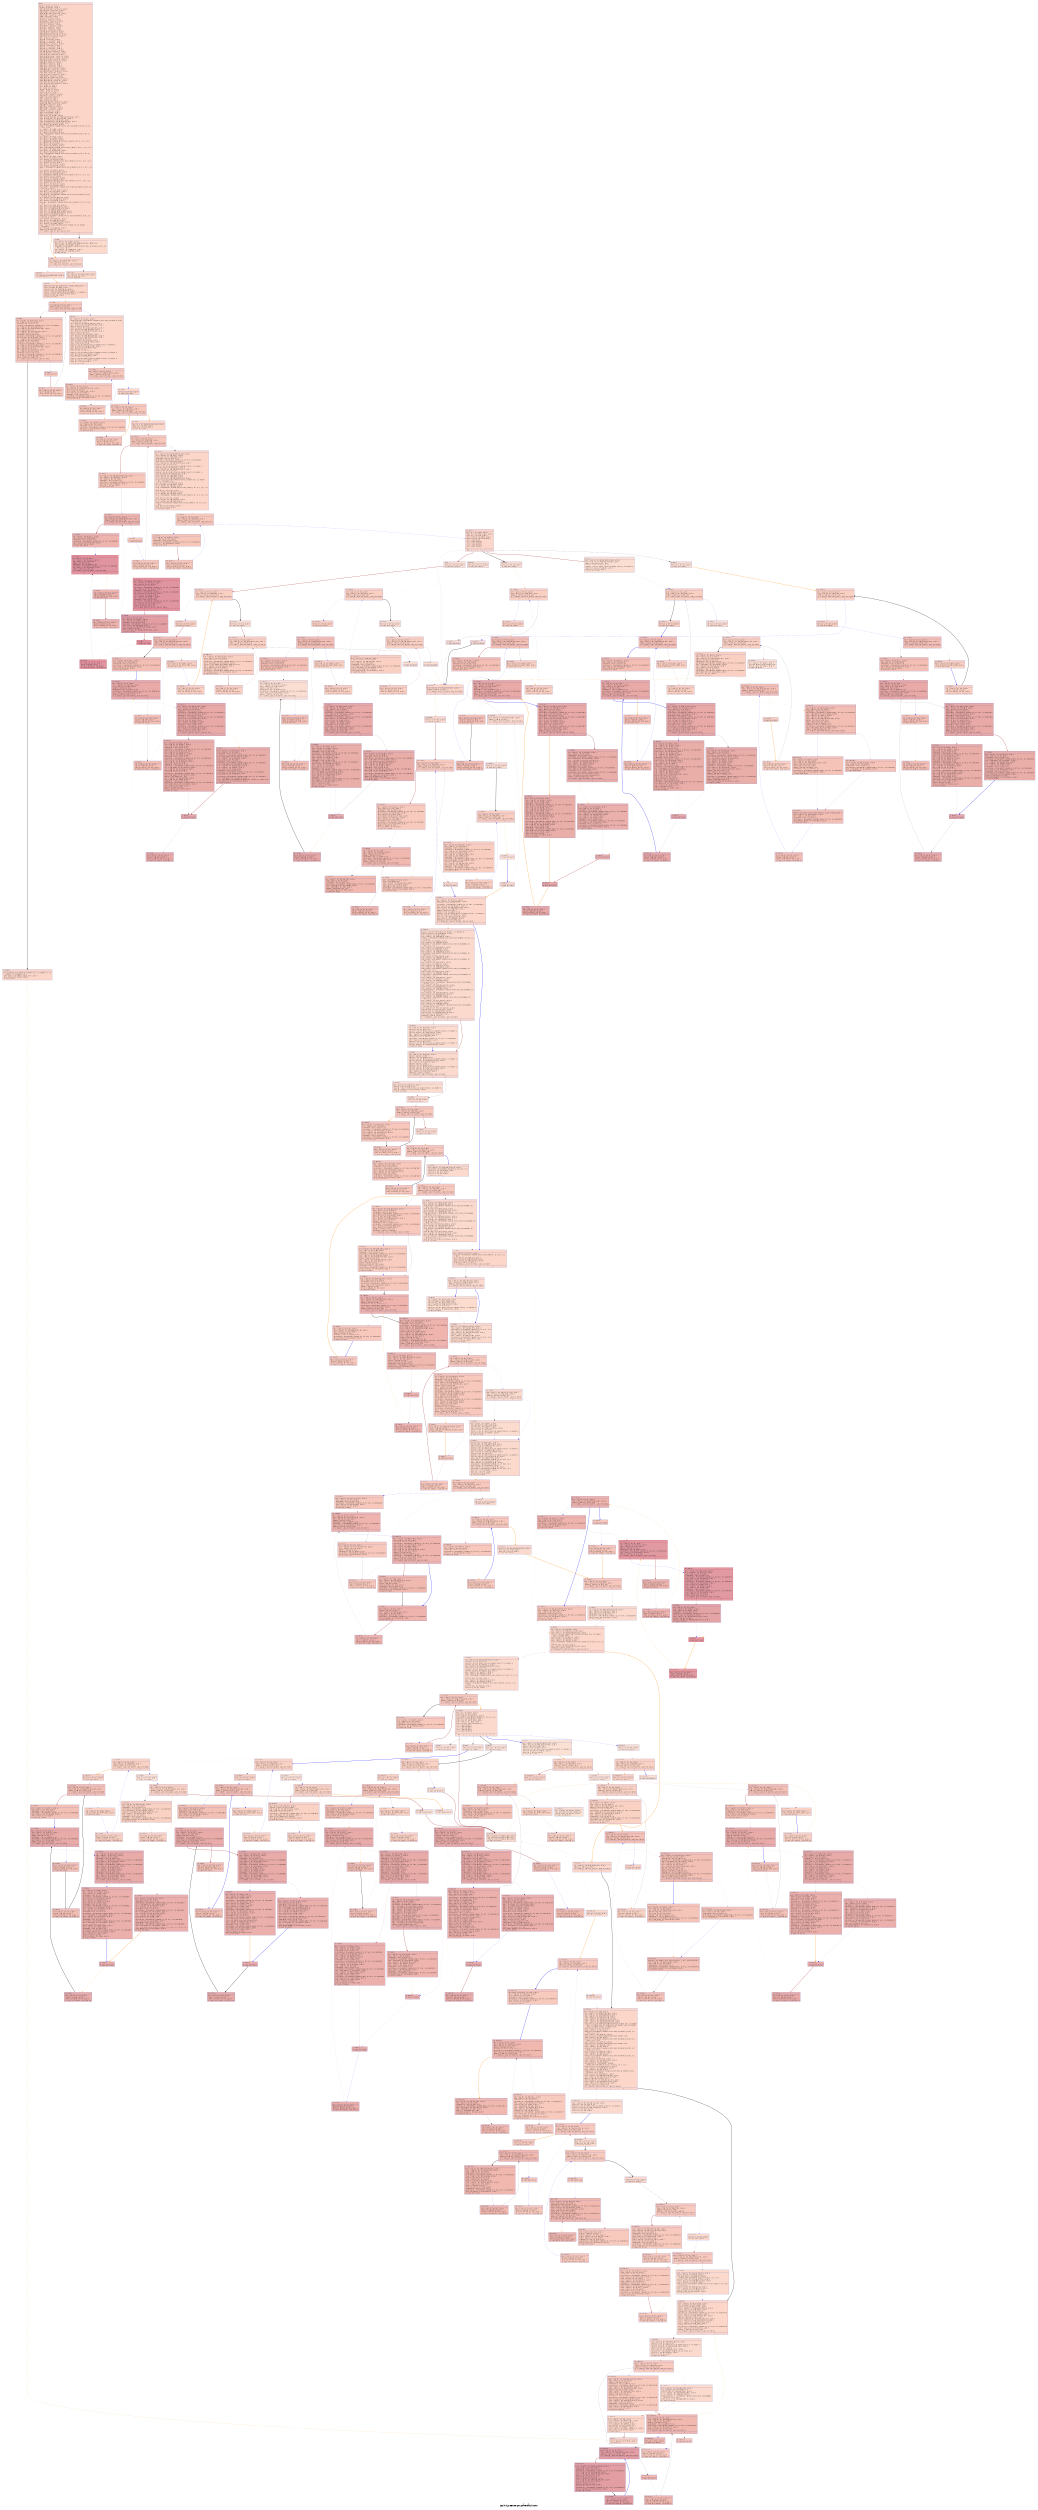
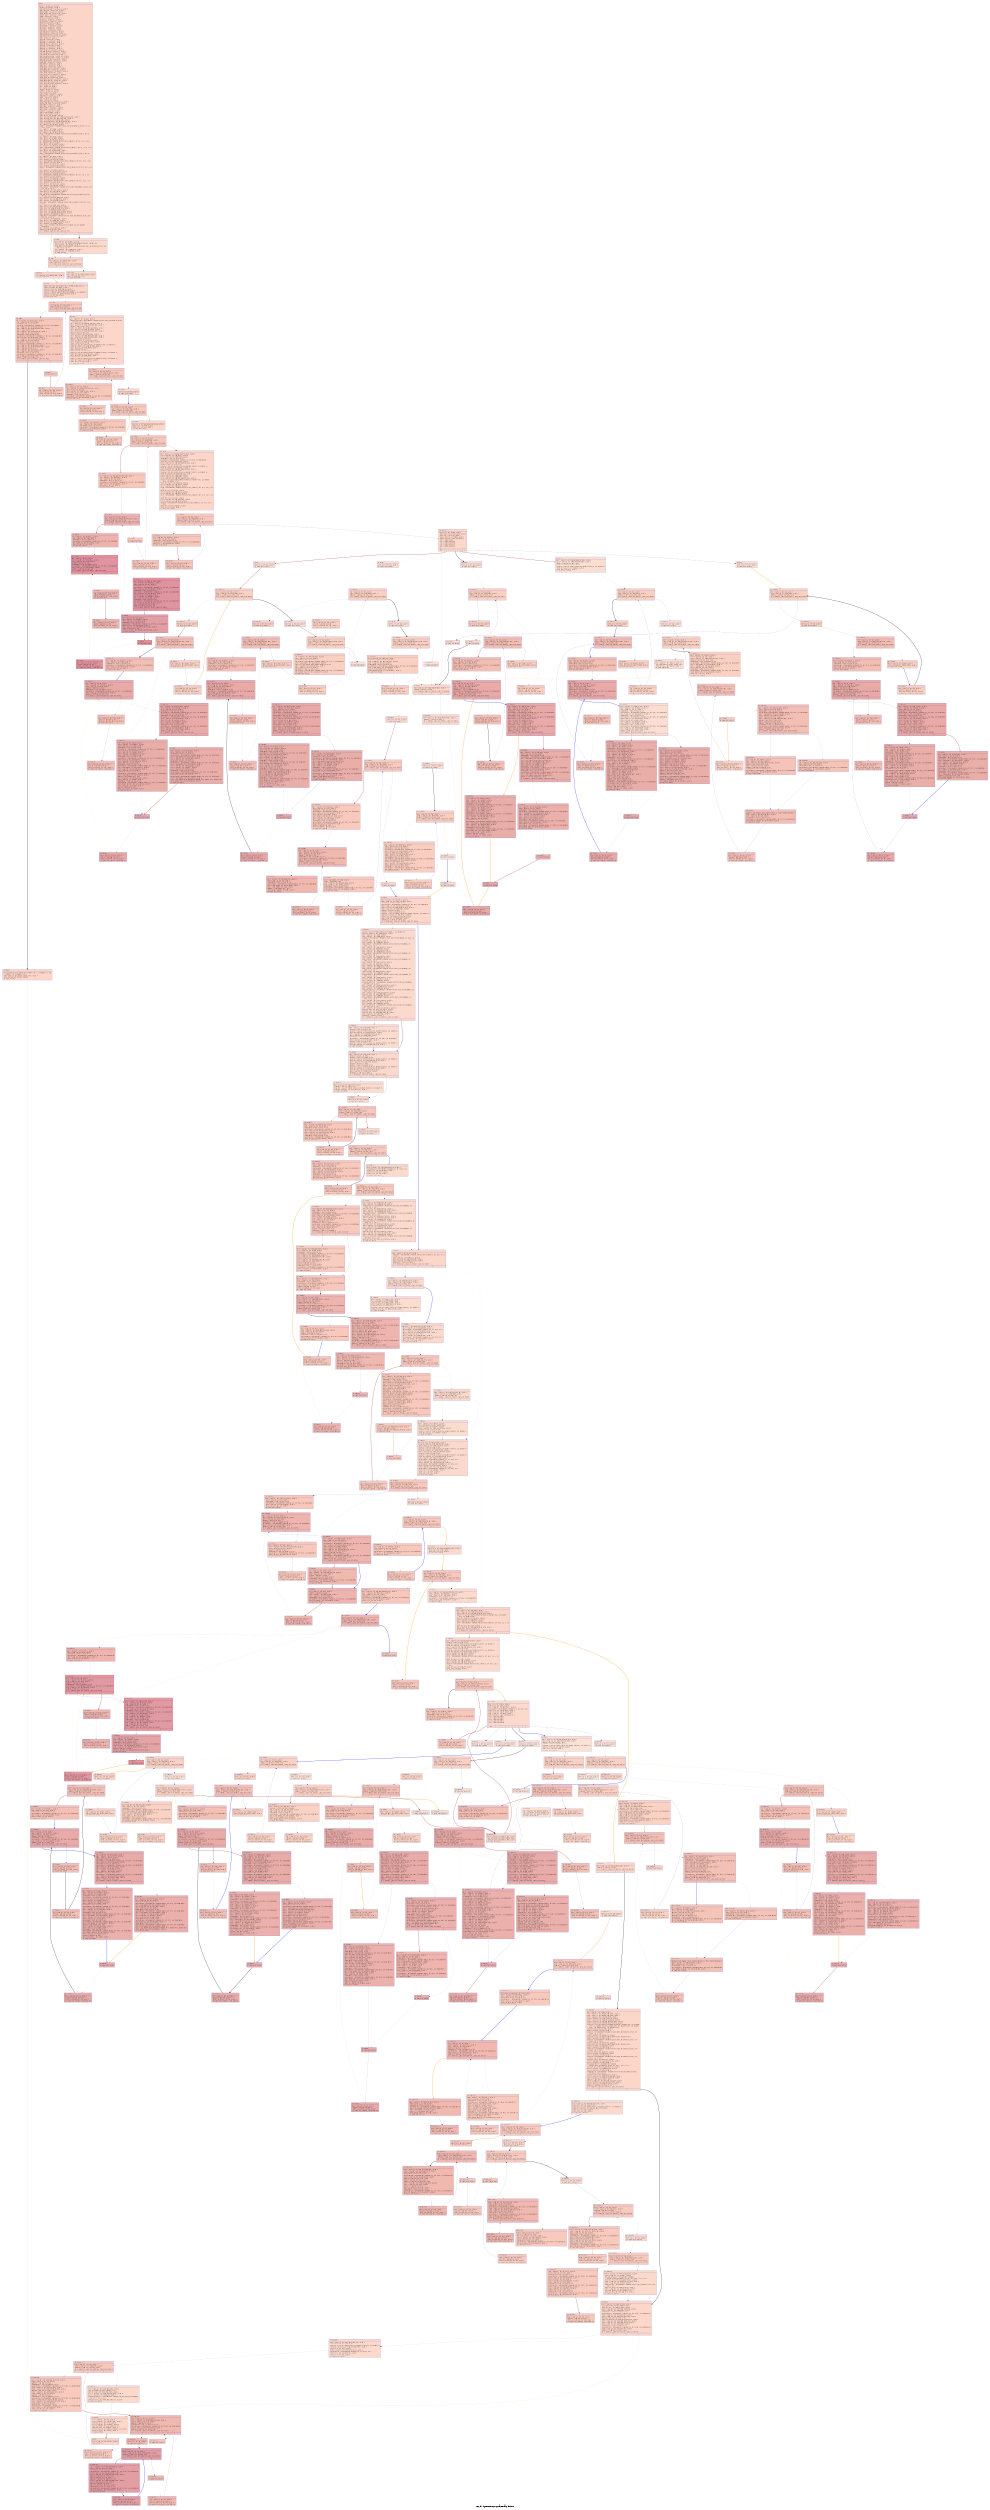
(228, 680) -> none
(283, 690) -> (231, 690)
(638, 707) -> (603, 707)
(691, 719) -> (644, 720)
(580, 1557) -> (372, 1609)
(68, 1850) -> (68, 1851)
(362, 1890) -> (362, 1890)
